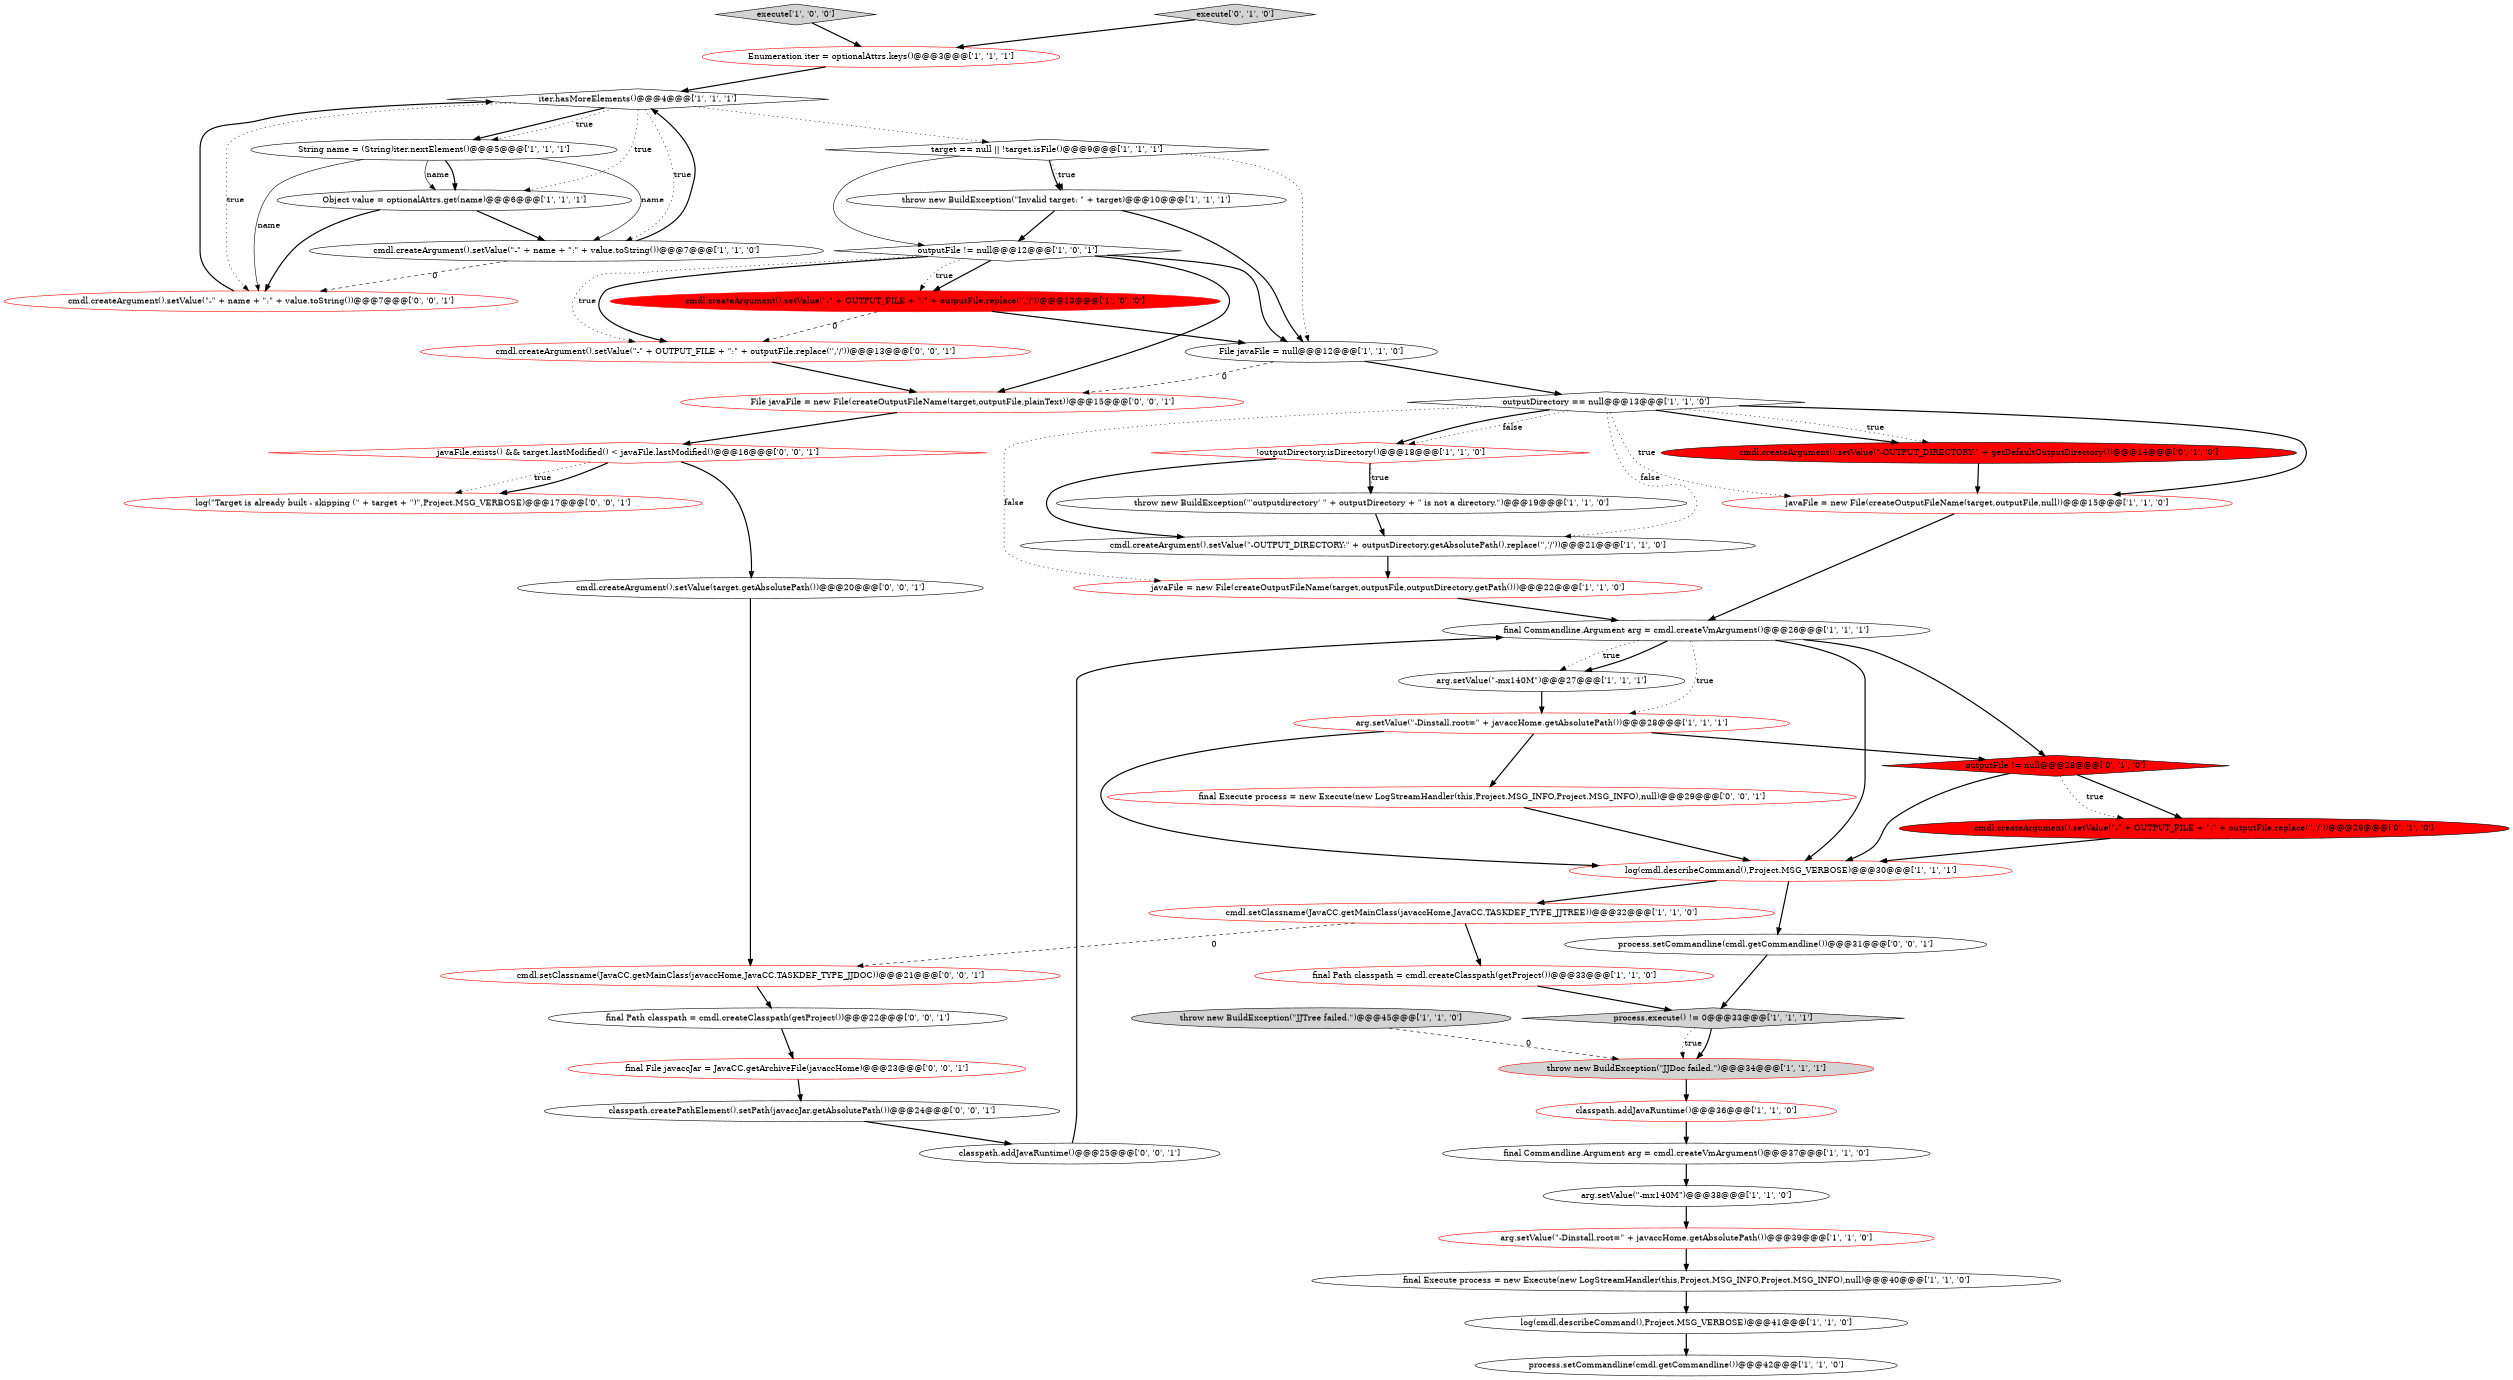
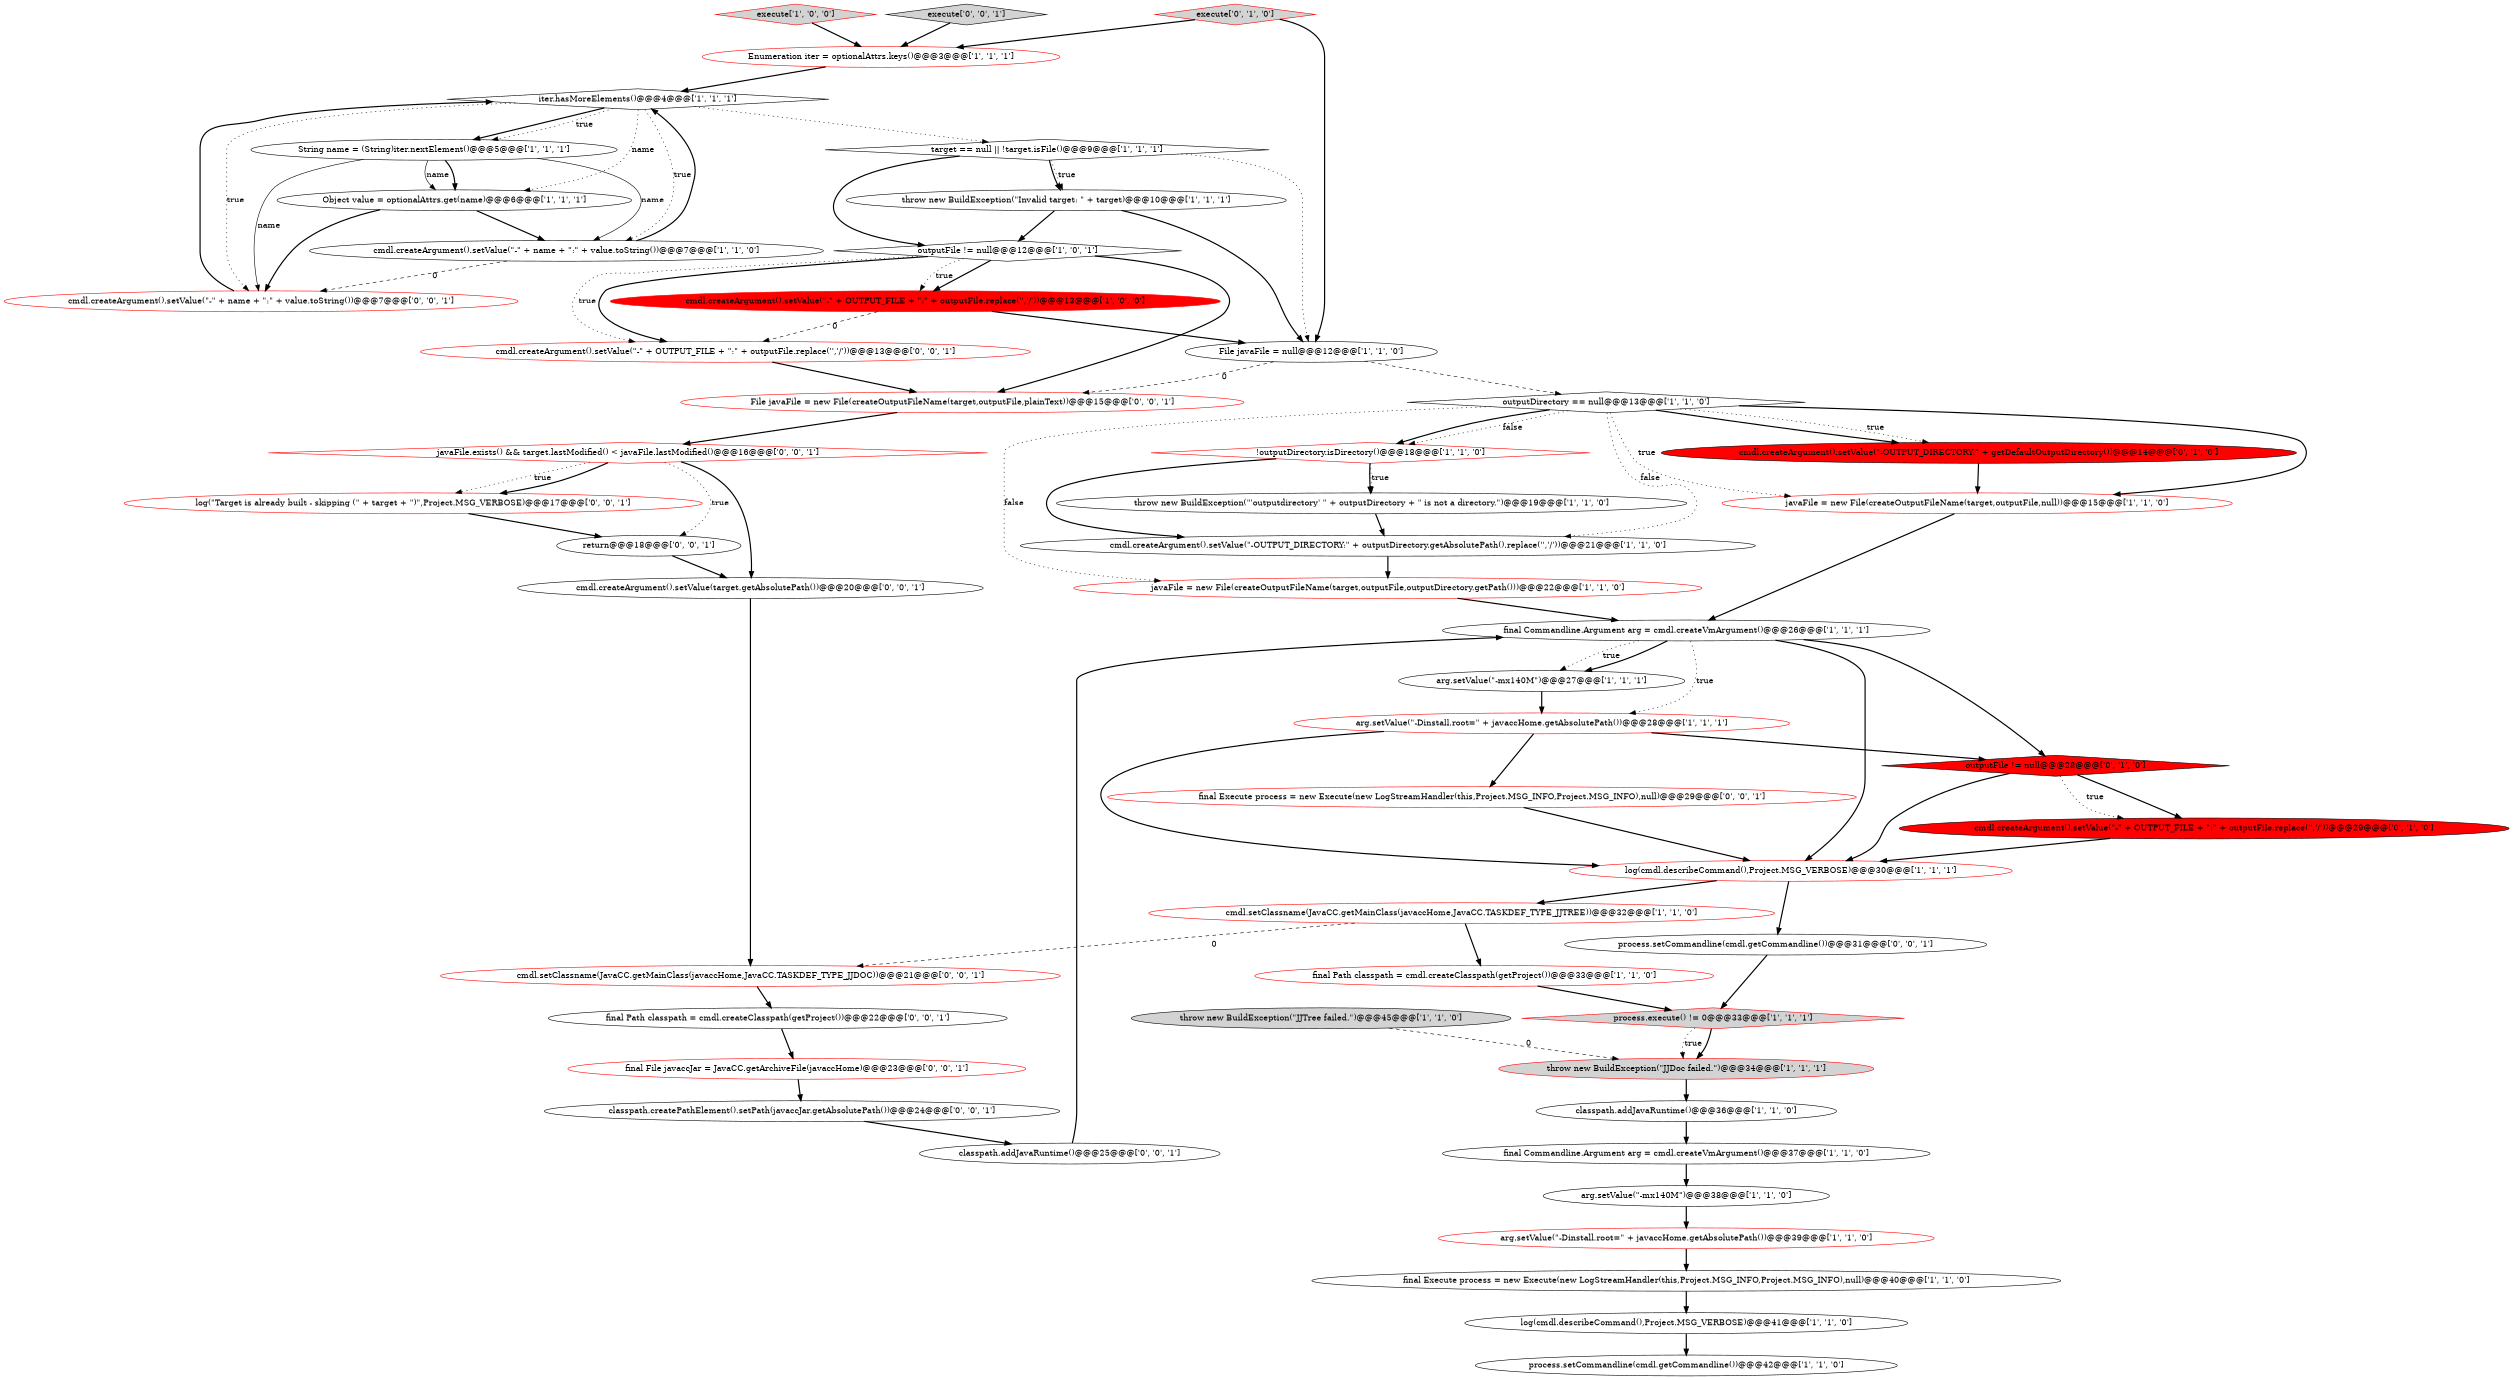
(796, 15) -> (796, 15)
none -> (966, 15)
(1235, 15) -> (1235, 15)
(643, 150) -> (643, 150)
(844, 187) -> (844, 187)
(1216, 264) -> (1325, 165)
(1460, 377) -> (1460, 377)
none -> (649, 546)
(1713, 1018) -> (1713, 1018)
(1686, 1111) -> (1686, 1111)
